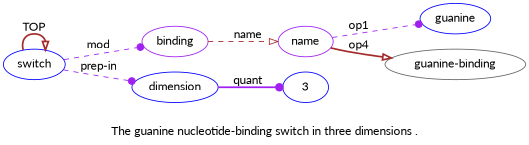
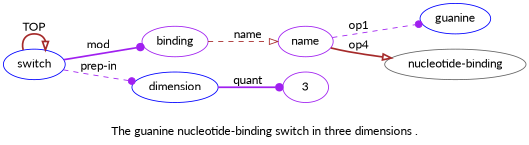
(100, 54) -> (100, 54)
(455, 64) -> (455, 64)
(306, 87) -> (306, 87)
